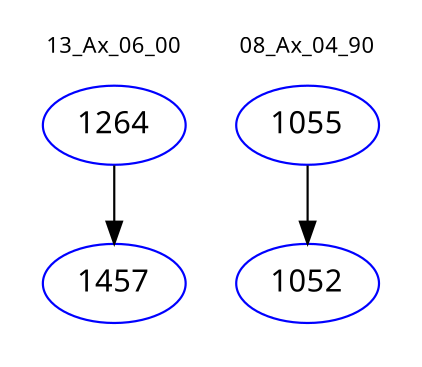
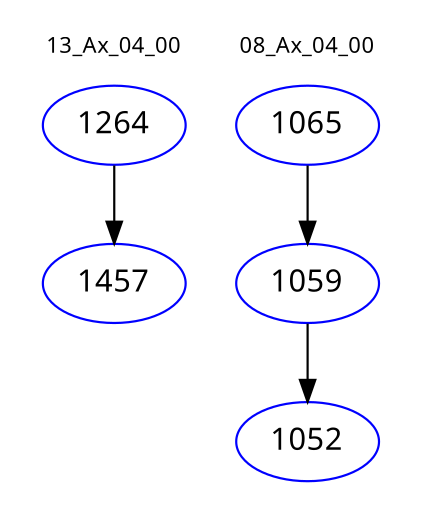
(114, 47) -> (114, 47)
(308, 47) -> (308, 47)
none -> (308, 125)
(308, 125) -> (308, 283)
